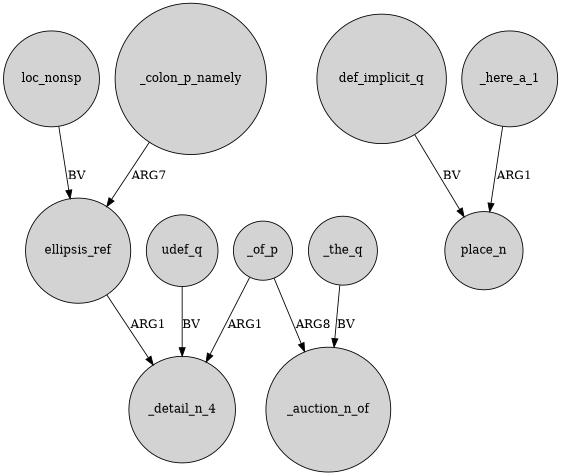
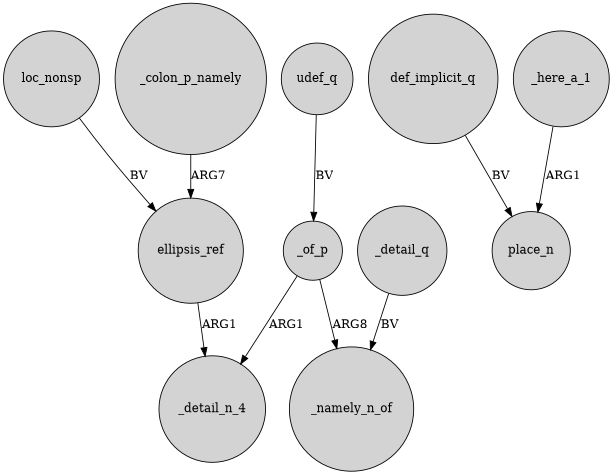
(343, 251) -> (402, 251)
(182, 317) -> (315, 164)
(328, 410) -> (352, 409)
